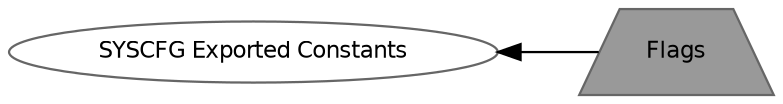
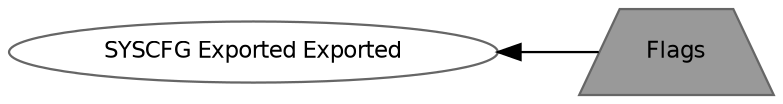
(253, 52) -> (253, 52)
